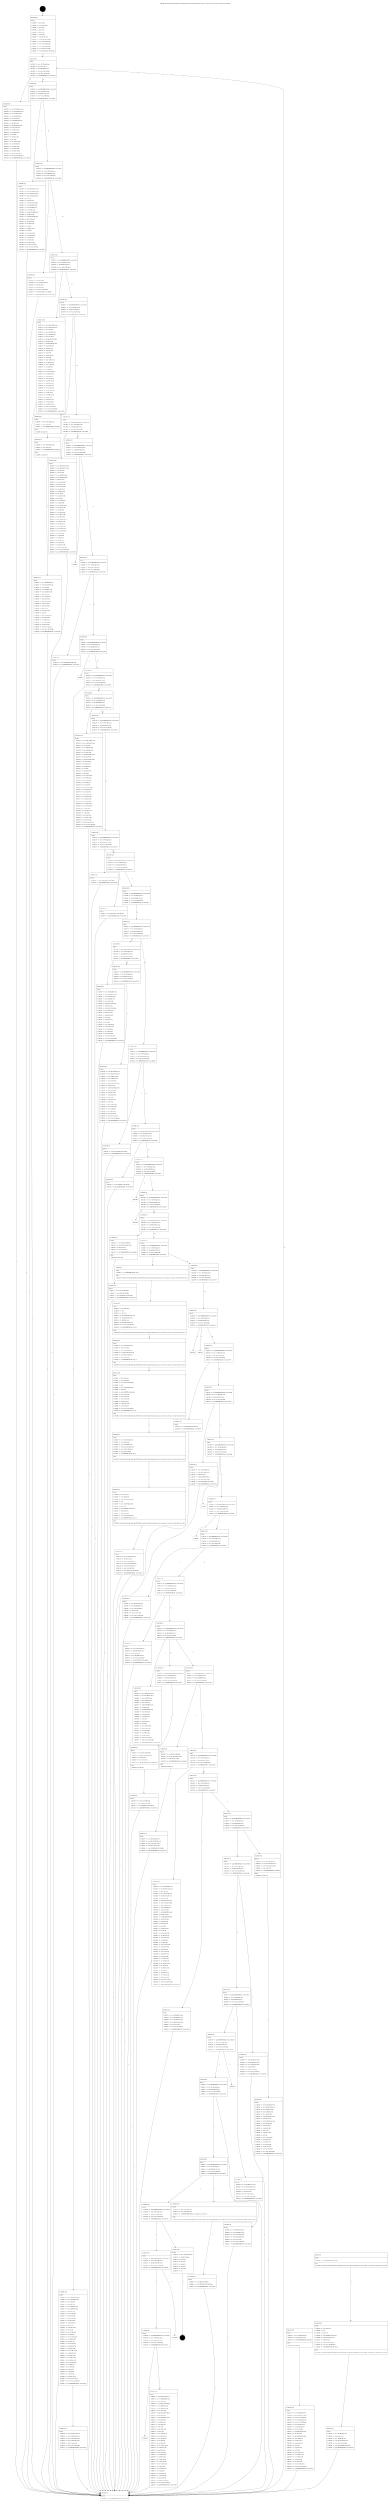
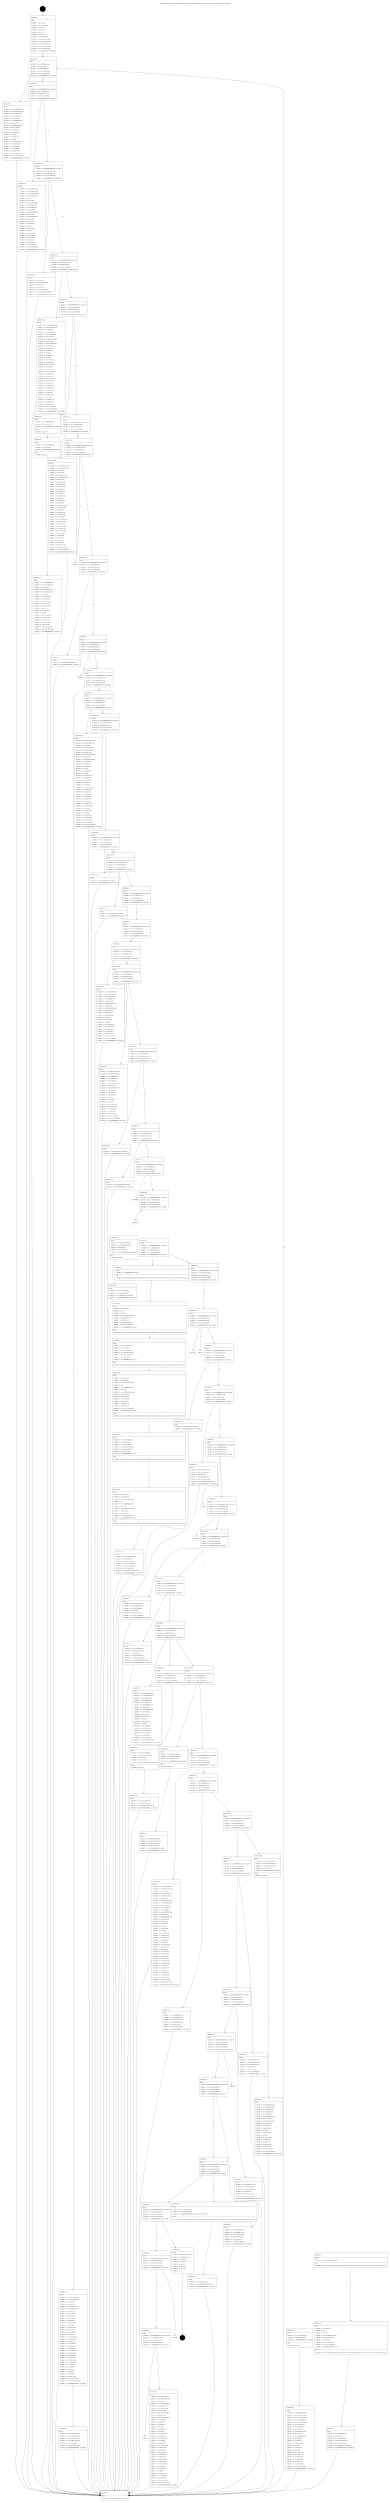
(146, 991) -> (134, 1013)
(154, 1222) -> none
